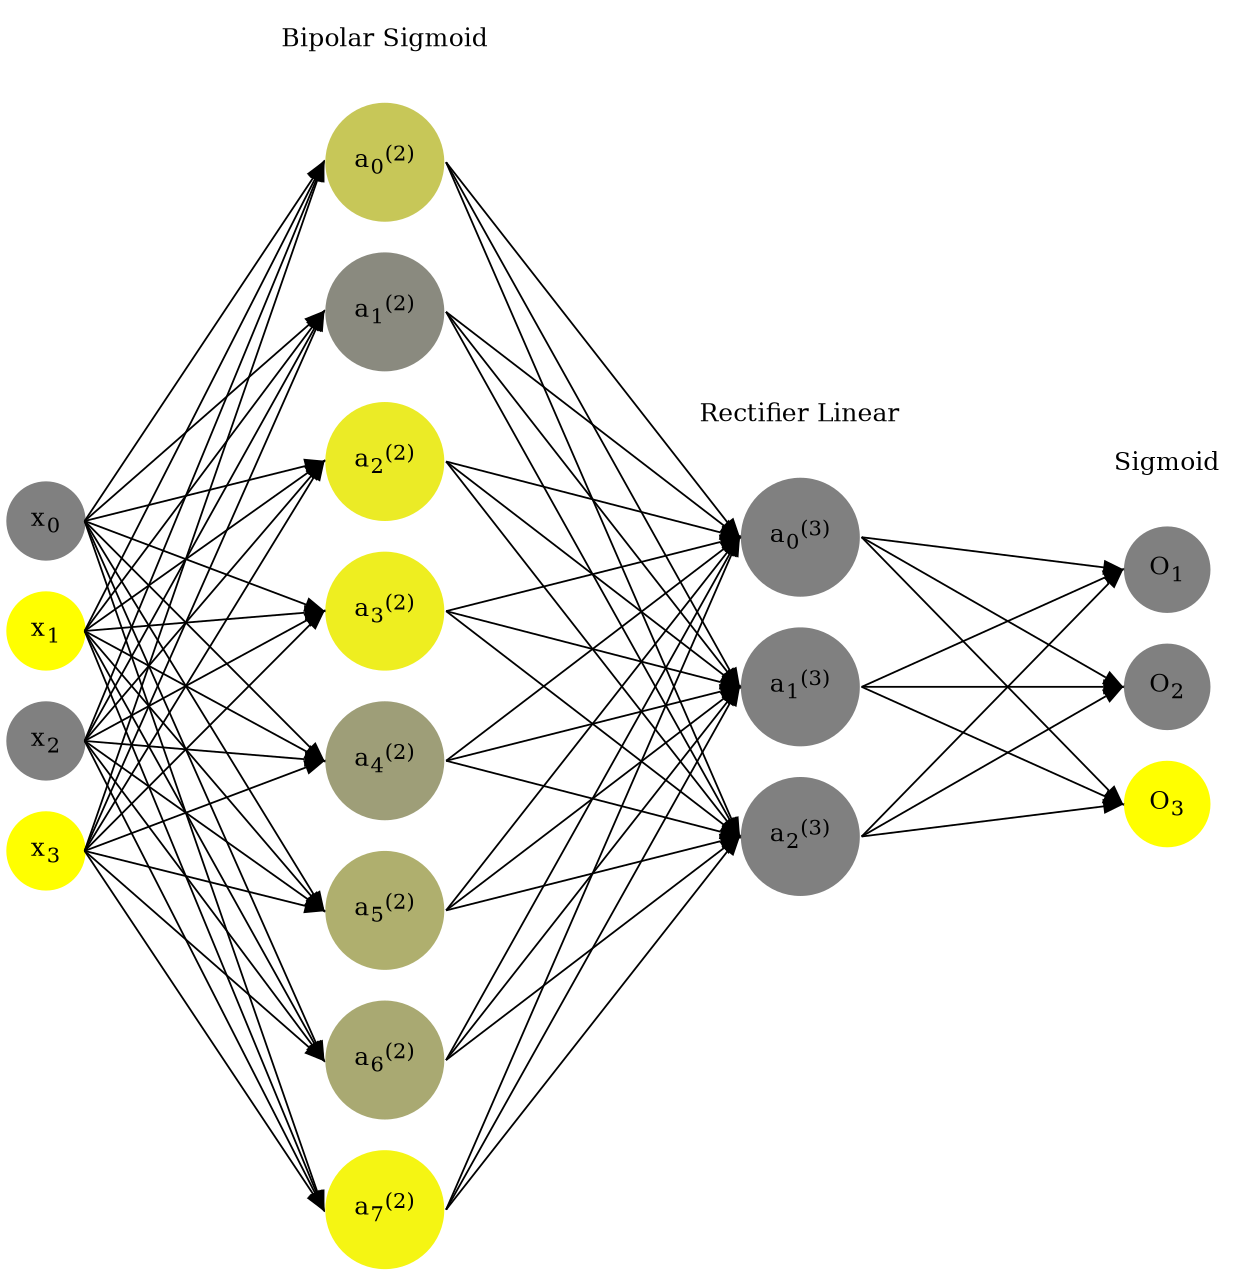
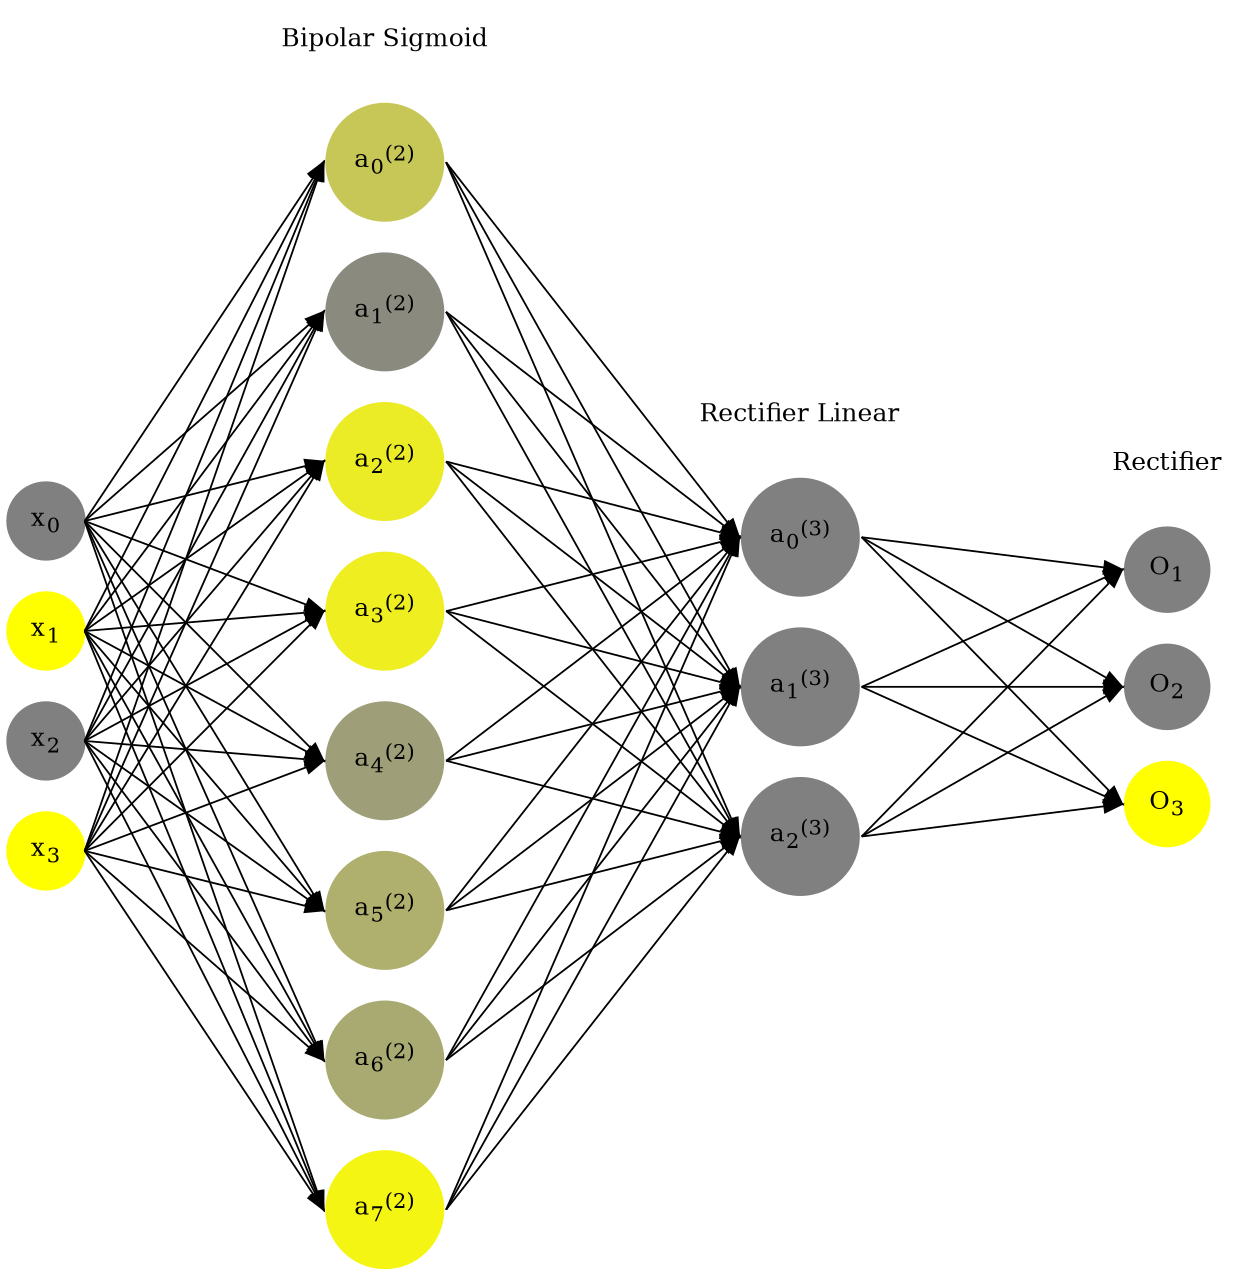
(1167, 463) -> (1167, 463)
